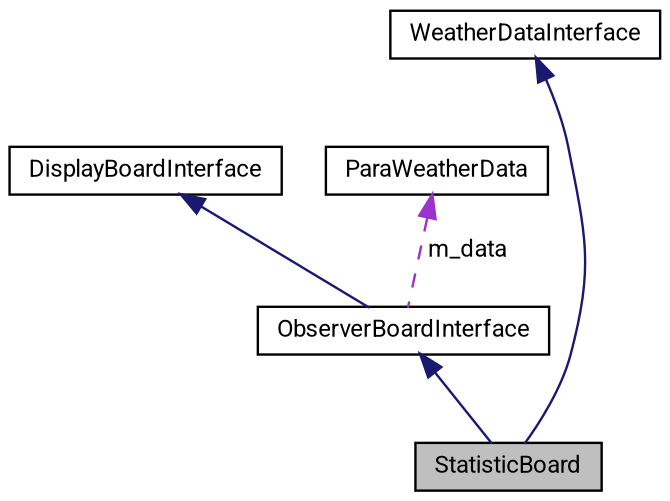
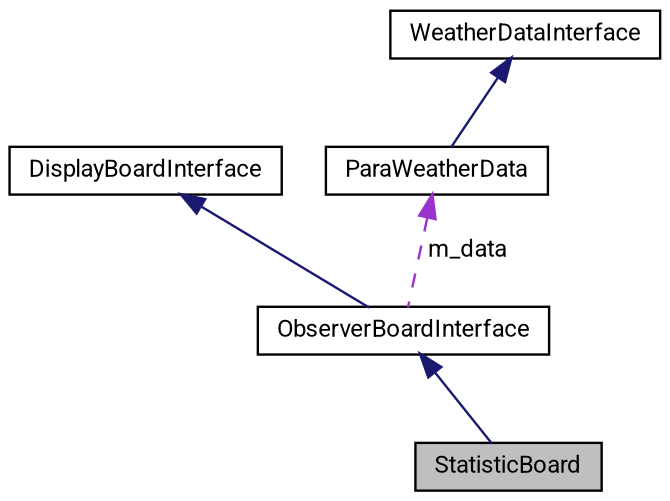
(585, 266) -> (474, 113)
